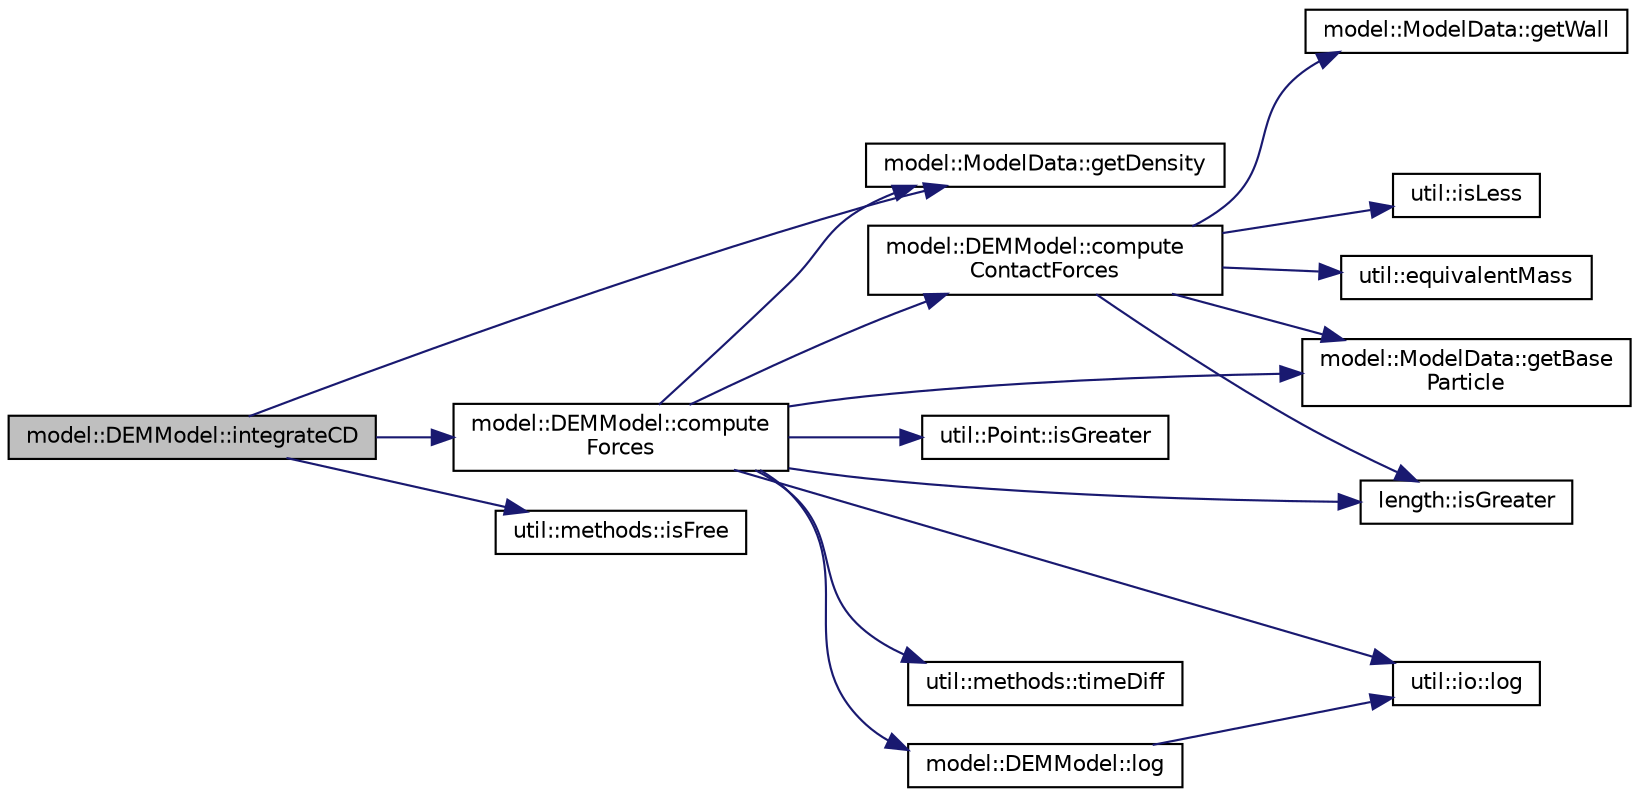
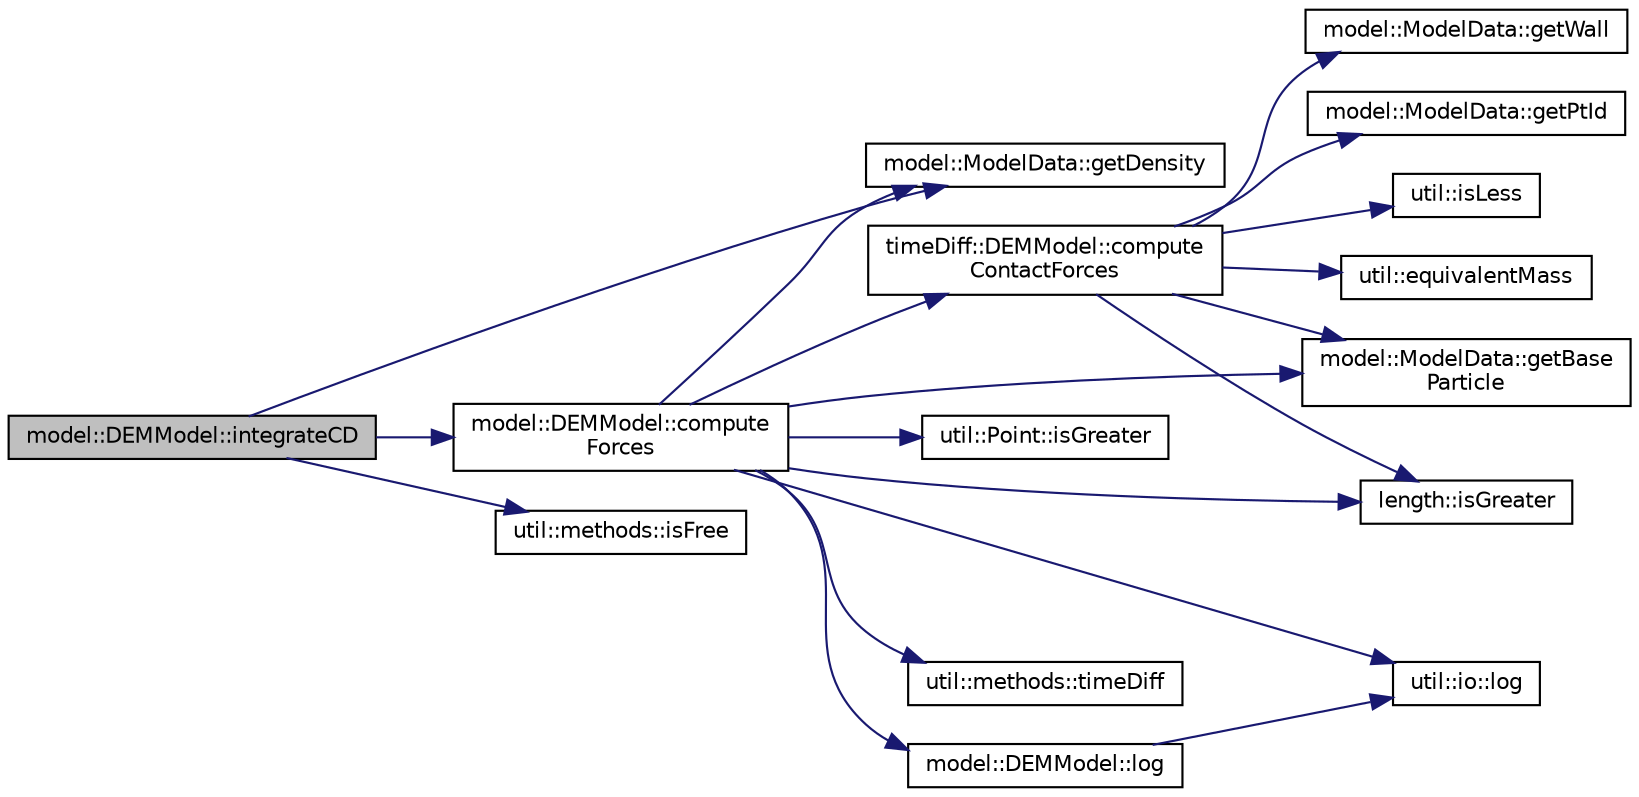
none -> (1466, 113)
(1045, 260) -> (1045, 260)
